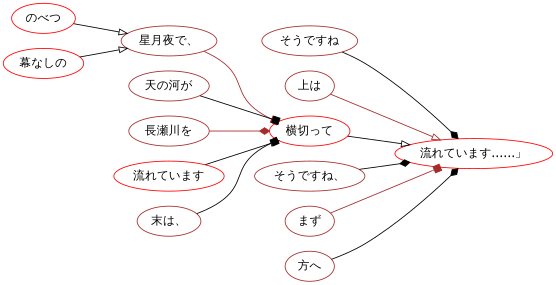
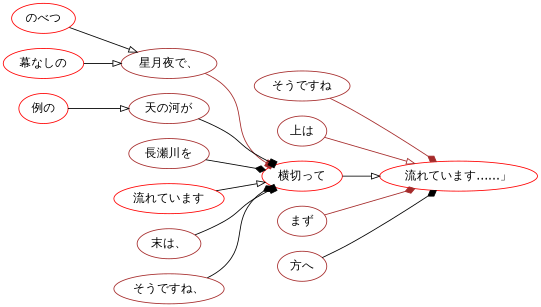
(400, 87) -> (380, 126)
none -> (43, 109)
(234, 131) -> (231, 164)
(380, 167) -> (239, 237)
(382, 192) -> (365, 203)
